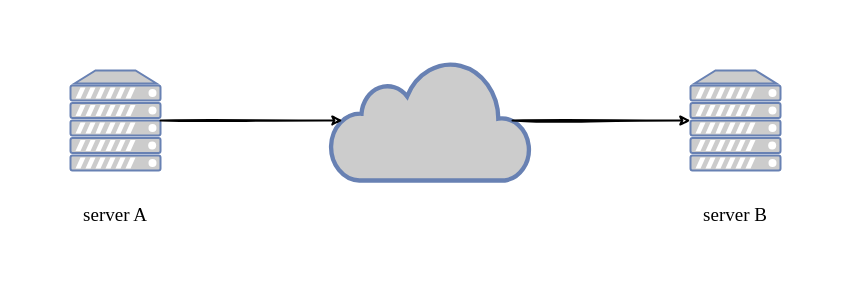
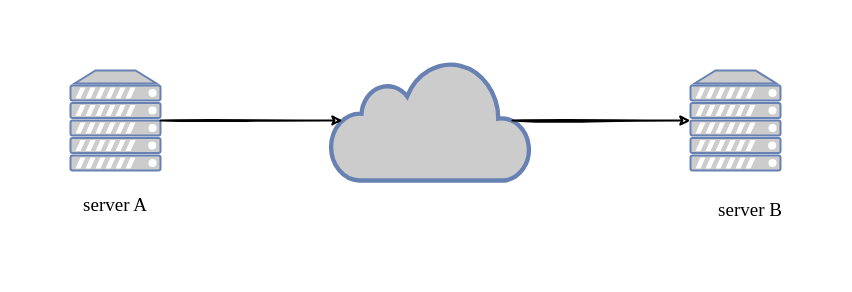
(116, 216) -> (116, 206)
(736, 216) -> (751, 211)
